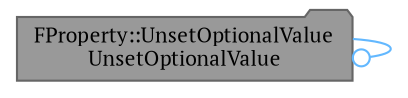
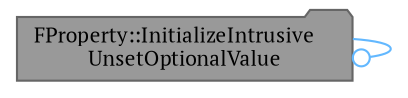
(185, 49) -> (185, 49)
